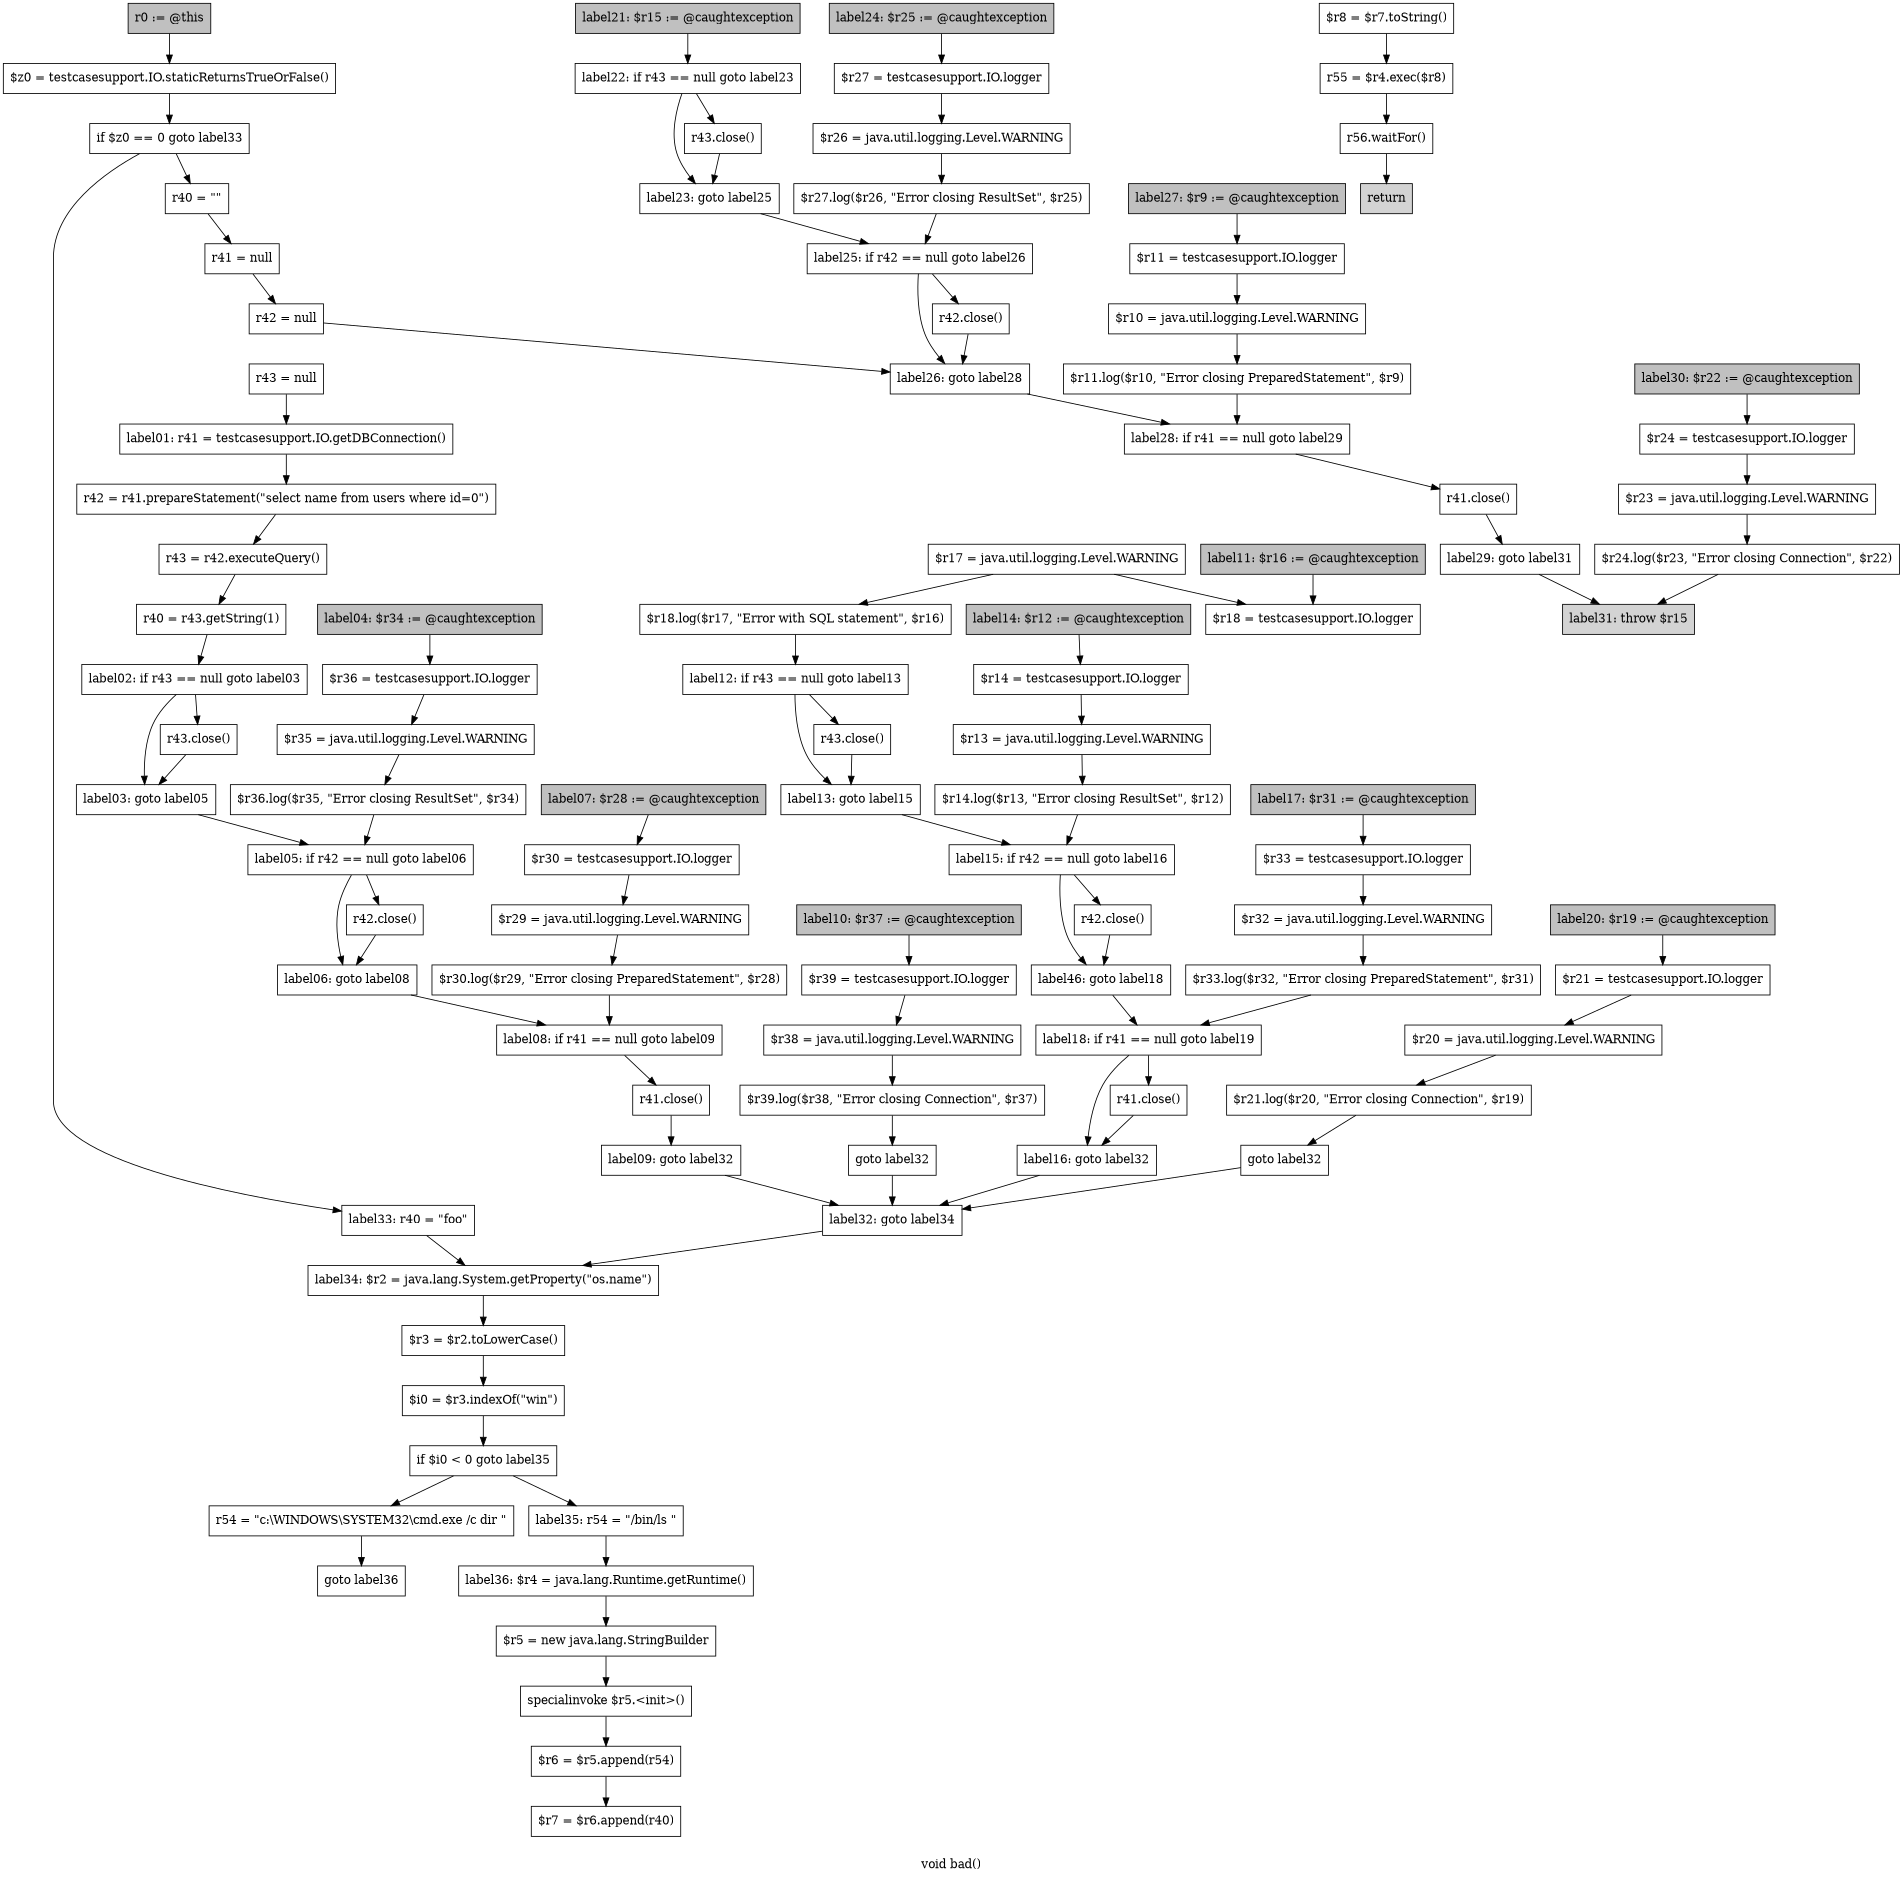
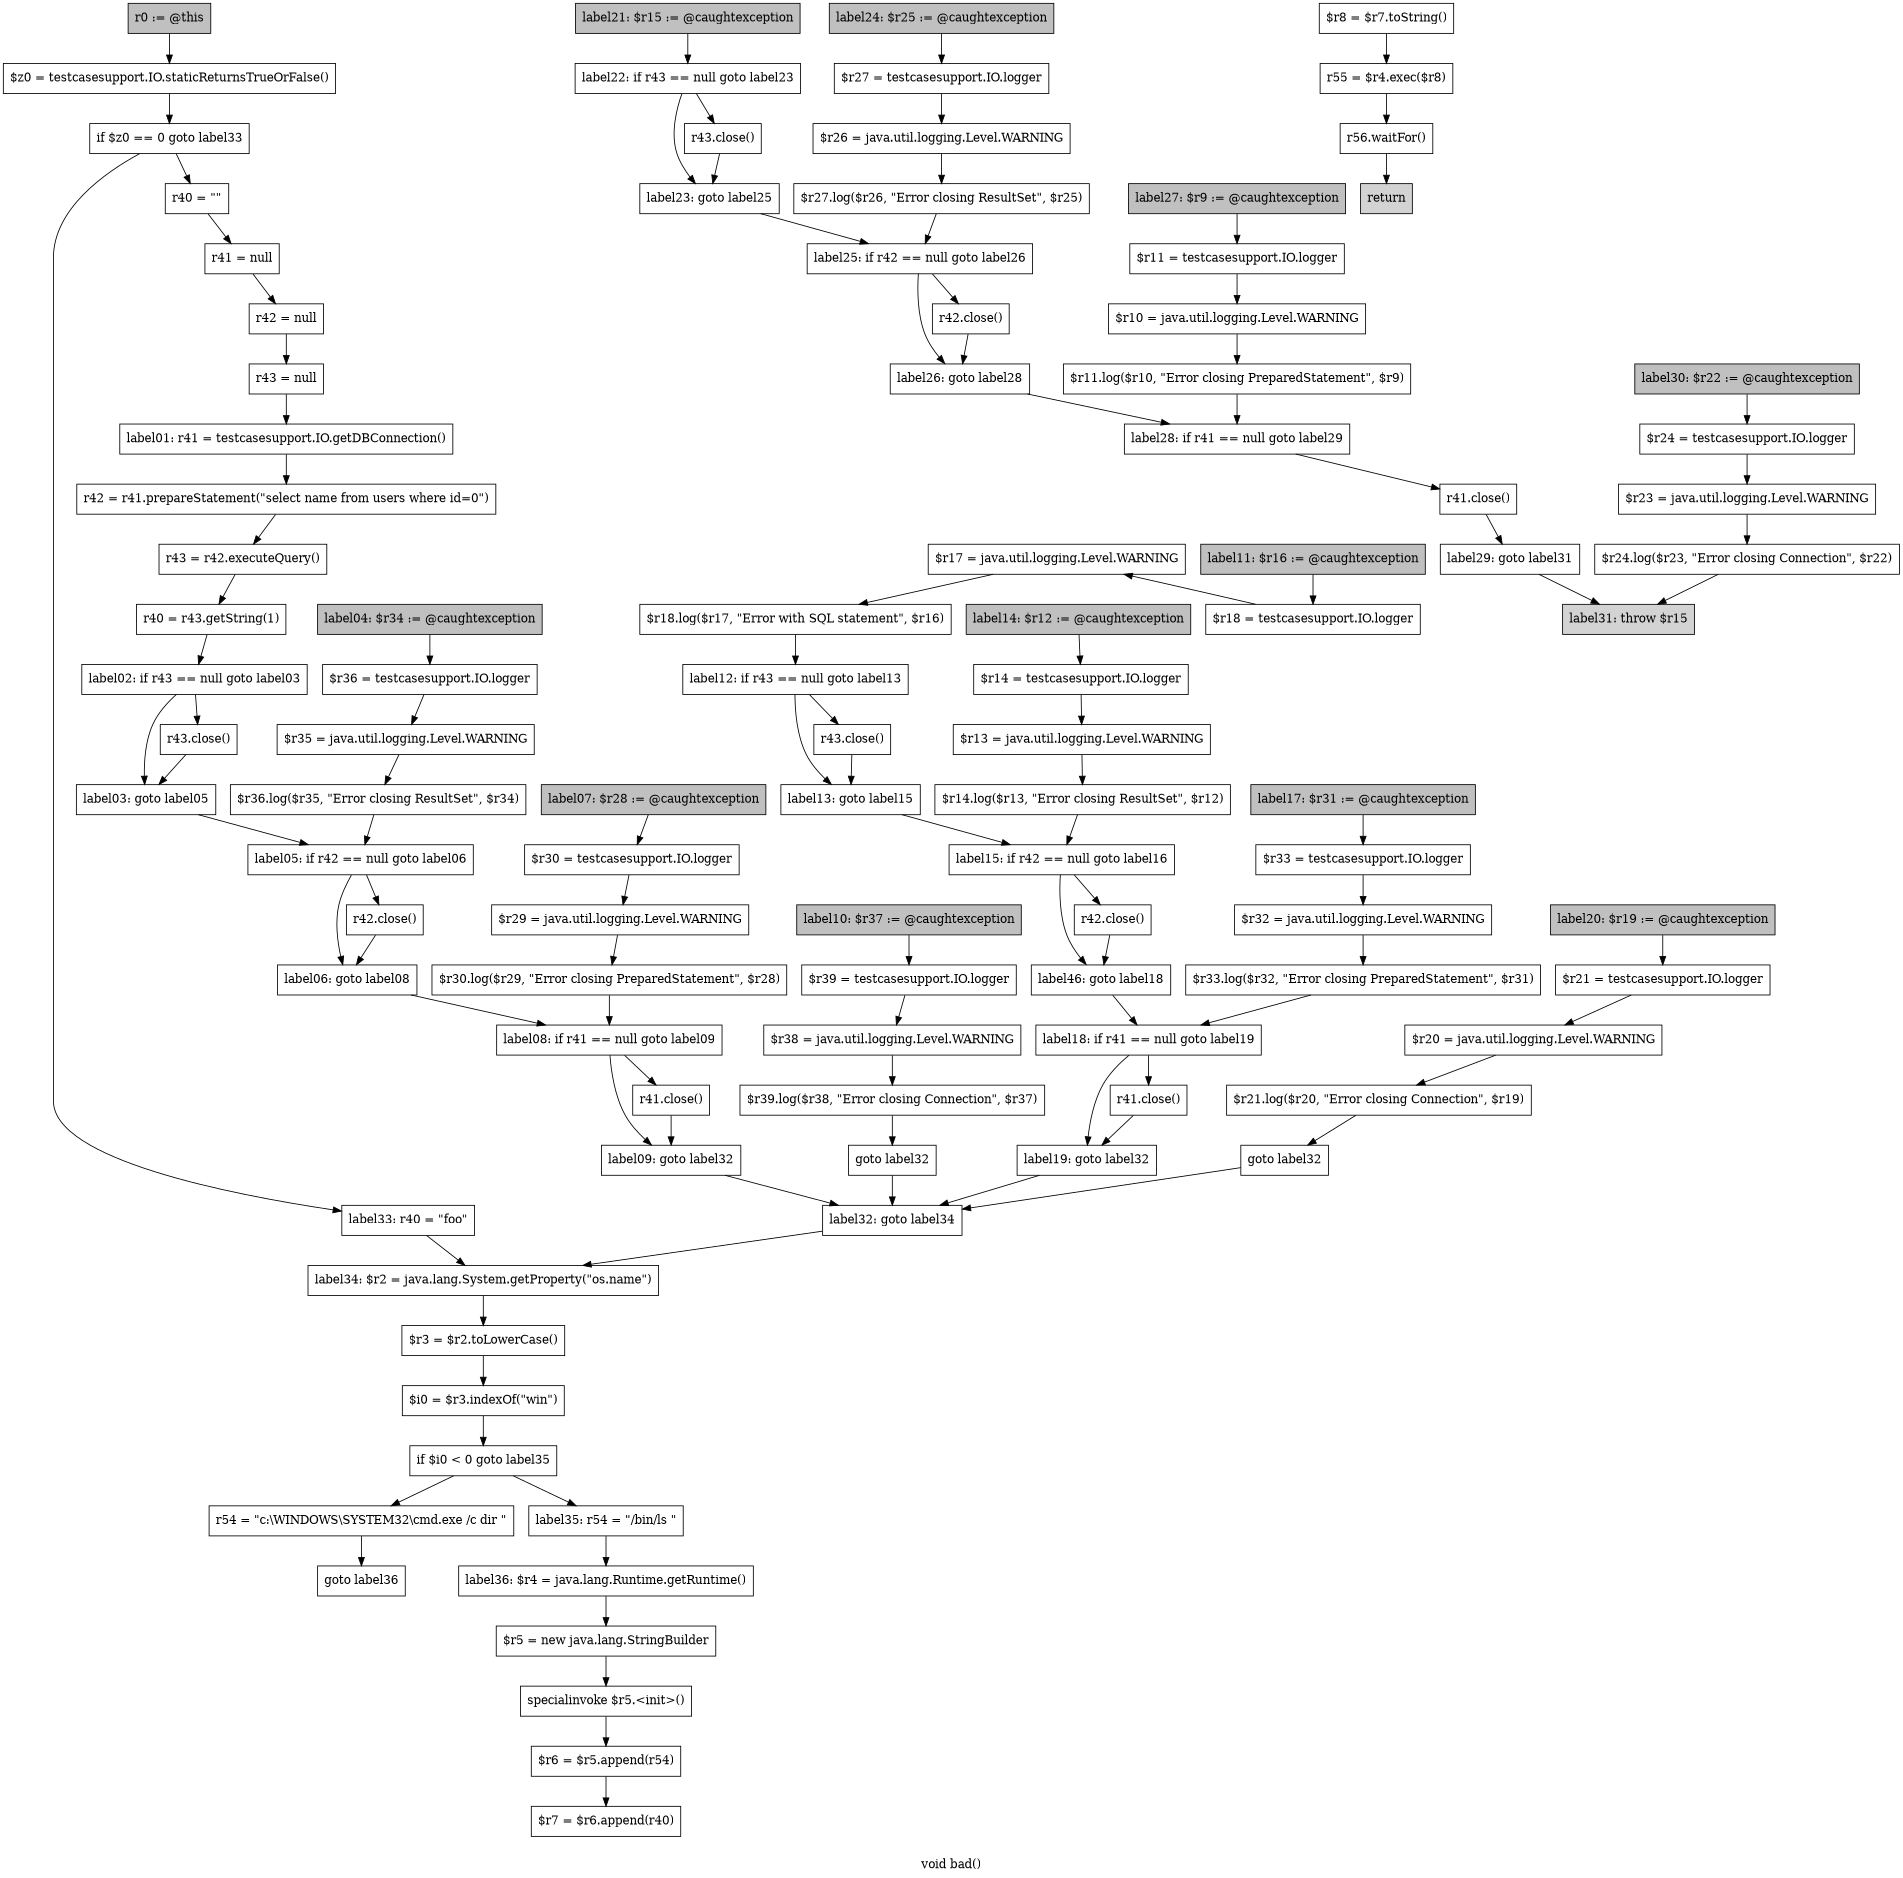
(603, 347) -> (286, 345)
(1176, 589) -> (1194, 590)
none -> (619, 1101)
(1087, 1160) -> (1087, 1160)
